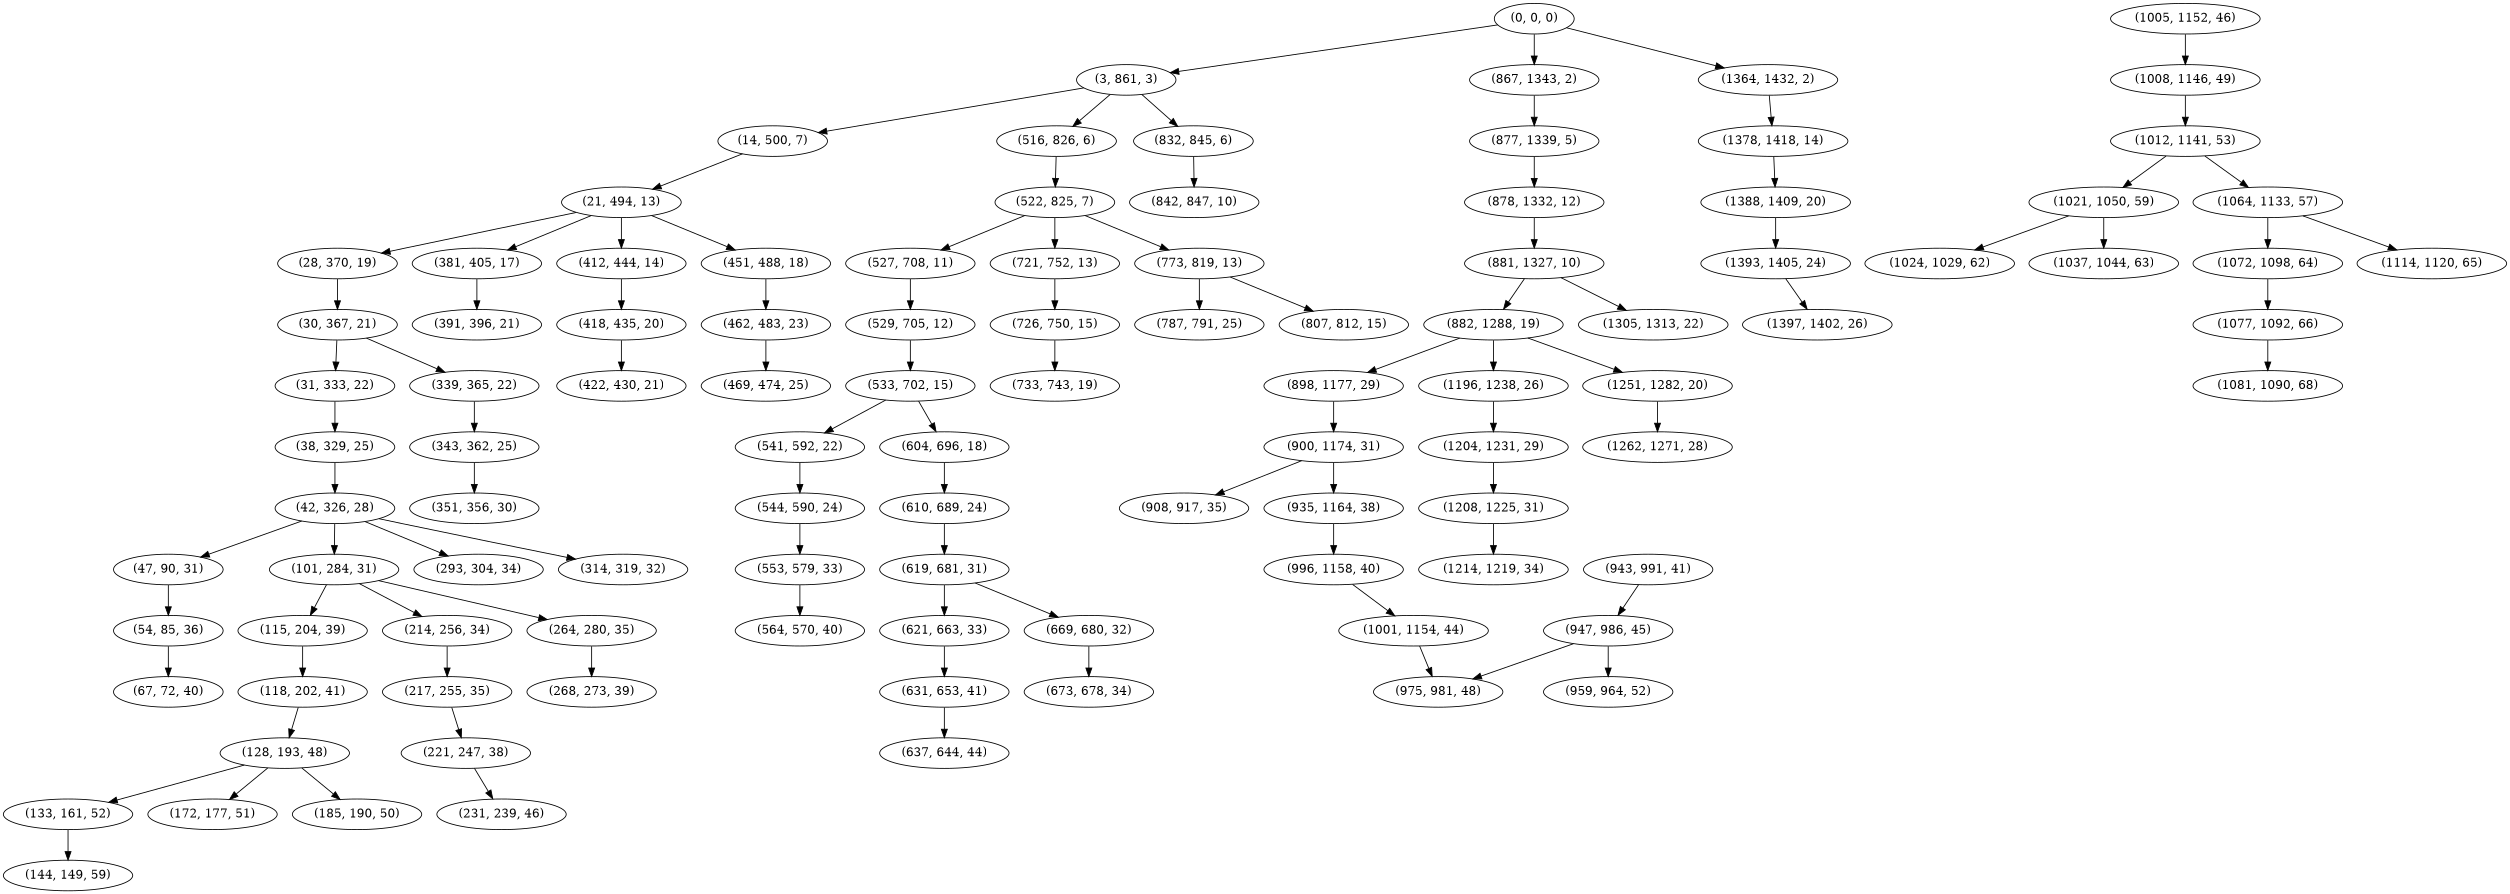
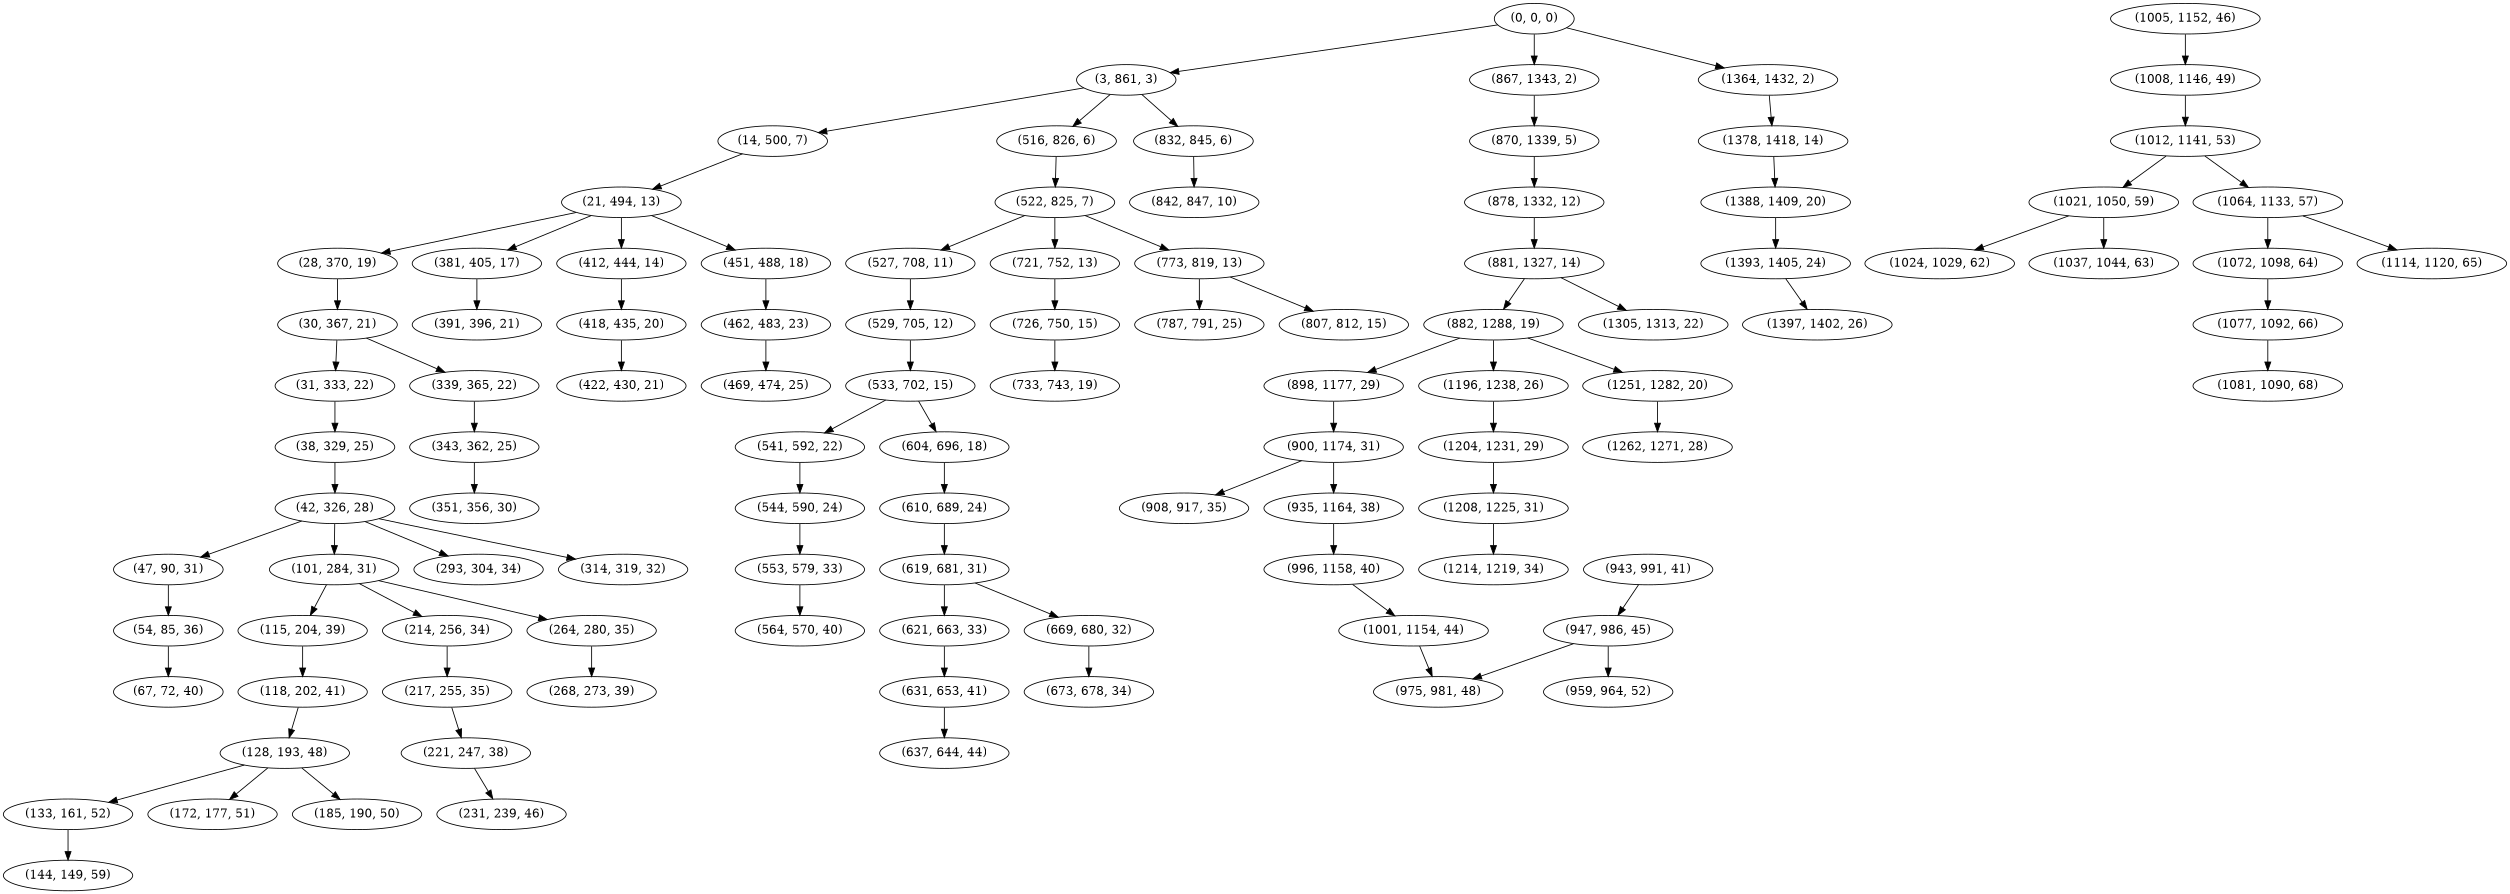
(1534, 141) -> (1534, 141)
(1534, 264) -> (1534, 264)
